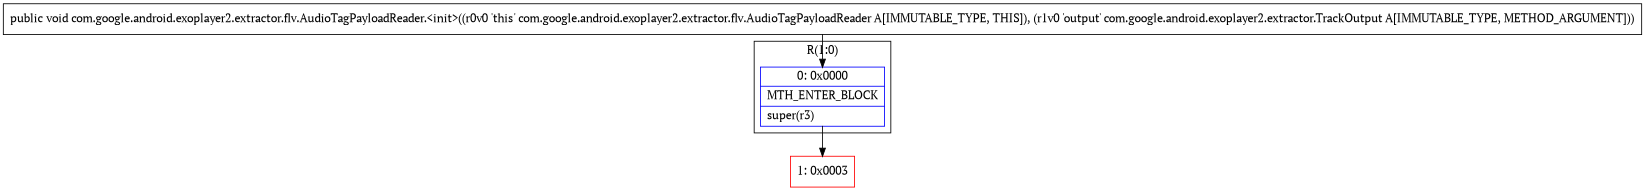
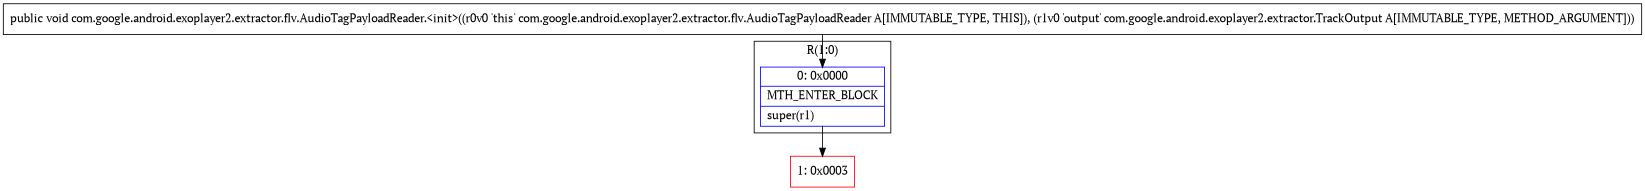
(791, 116) -> (791, 116)
